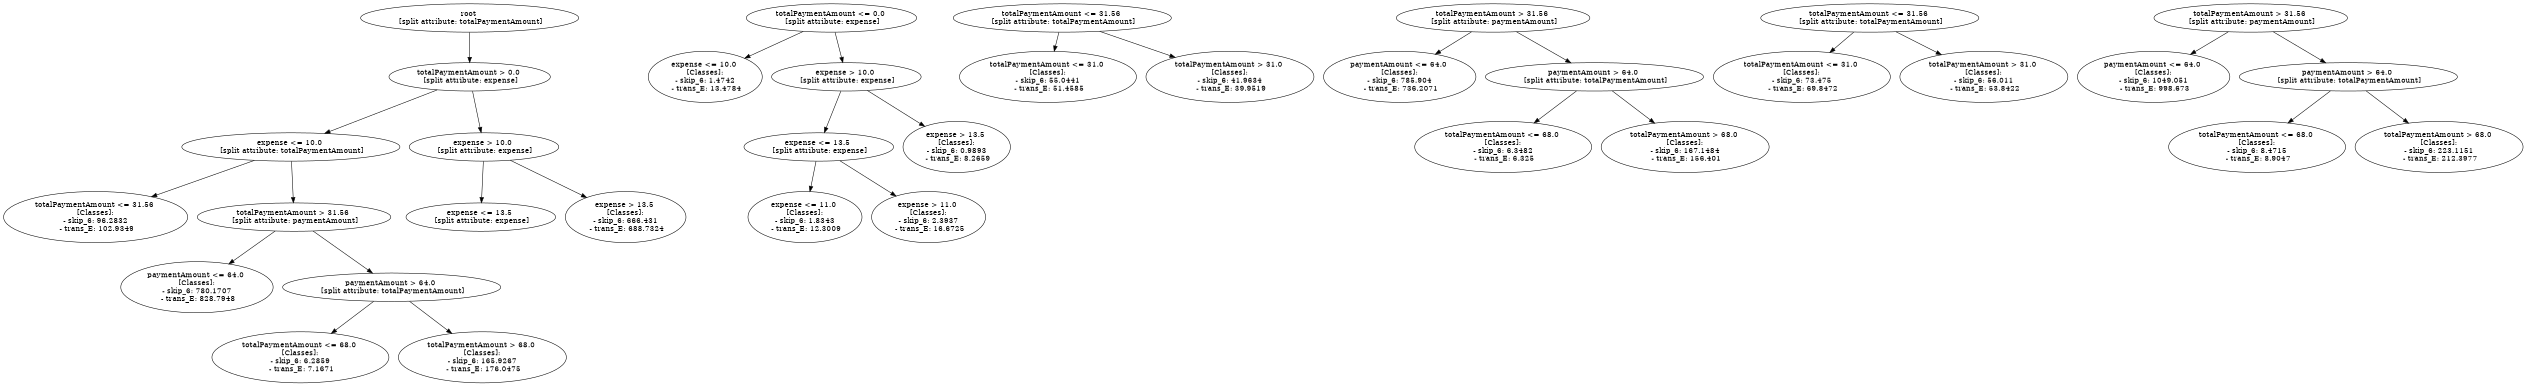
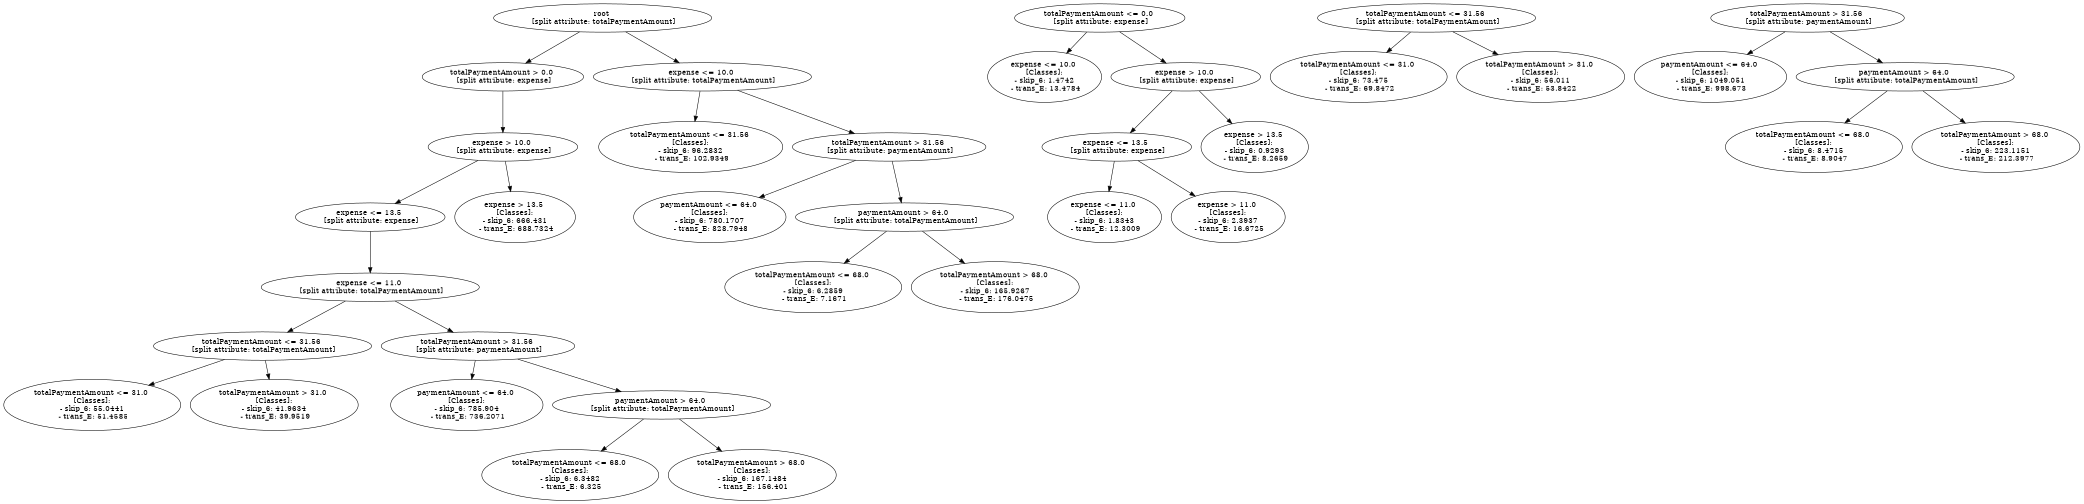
(383, 111) -> (650, 46)
(957, 147) -> (1255, 147)
none -> (370, 287)
